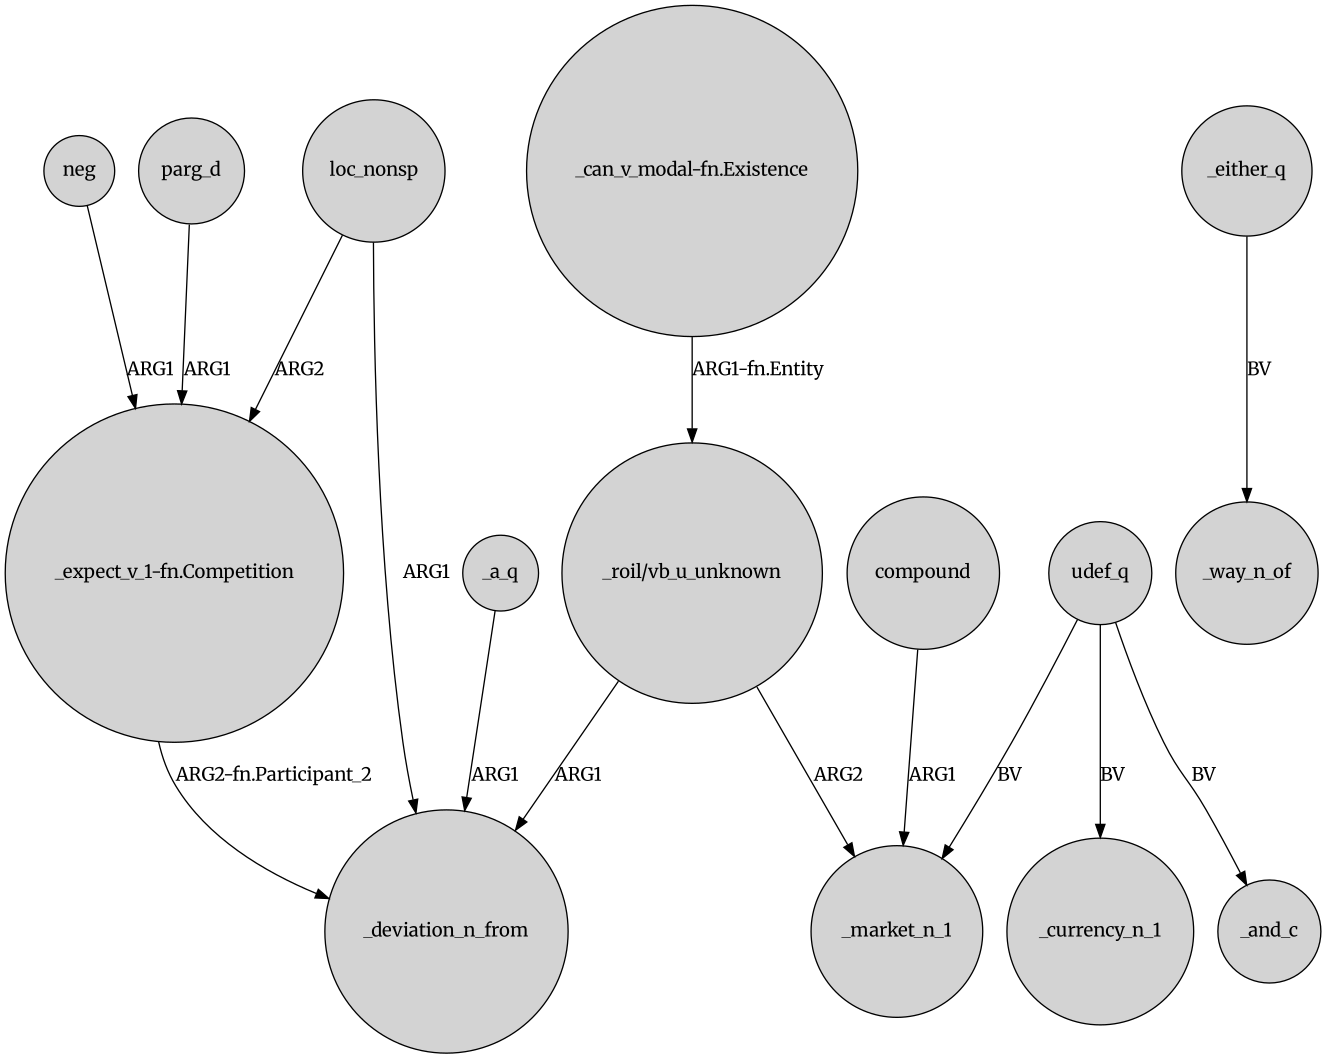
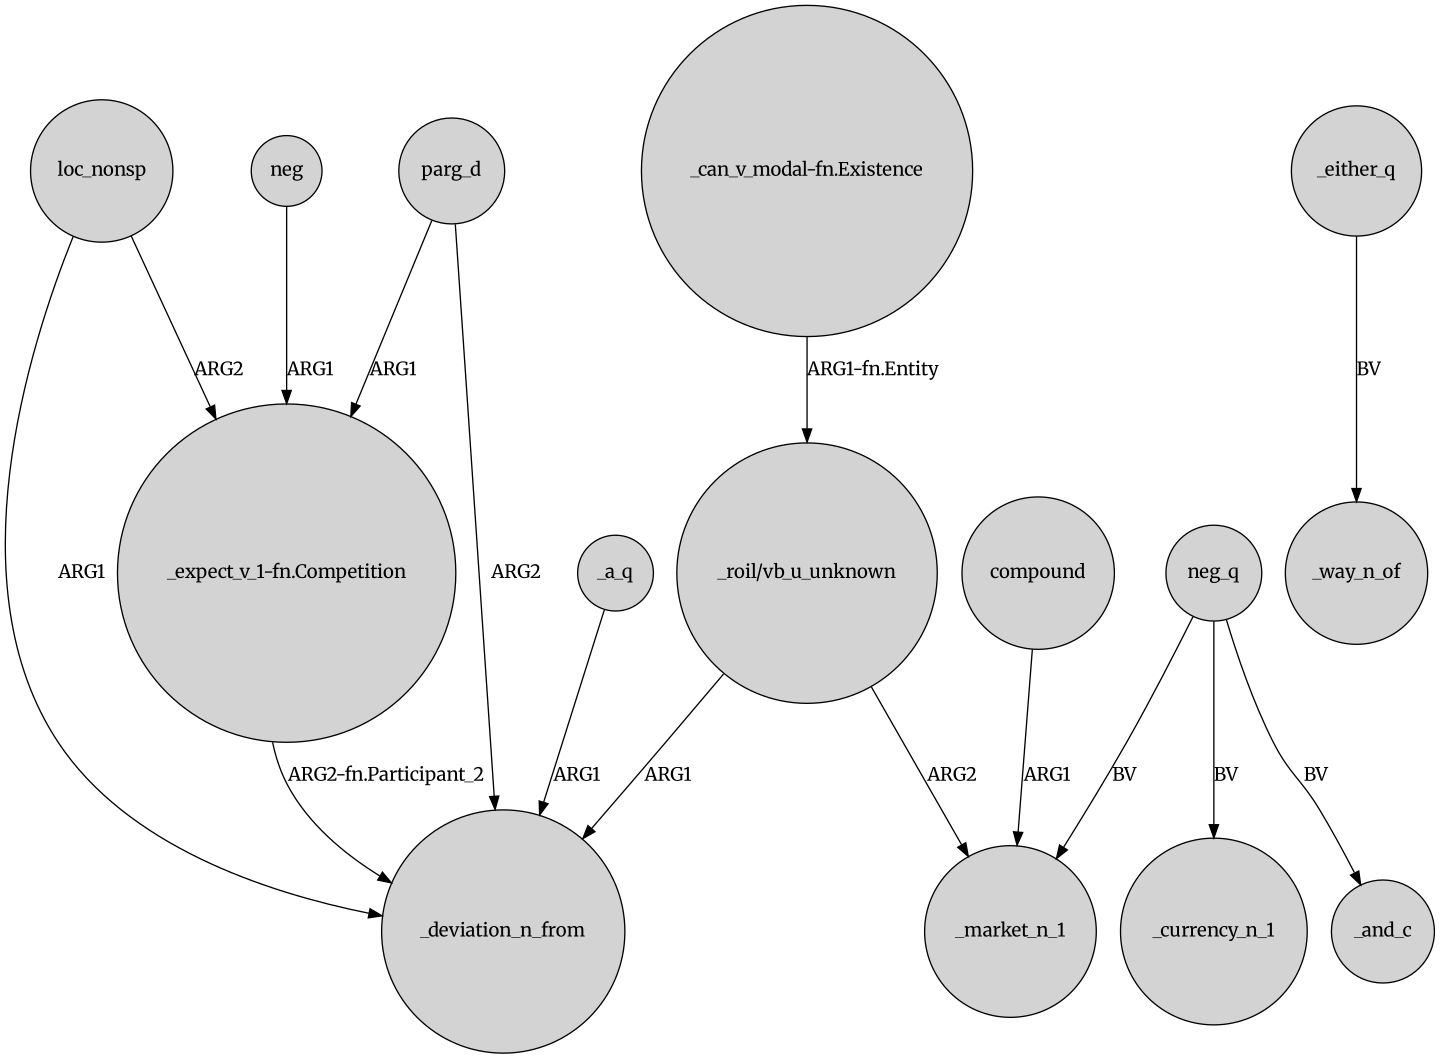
none -> (475, 510)
(1100, 573) -> (1214, 573)
